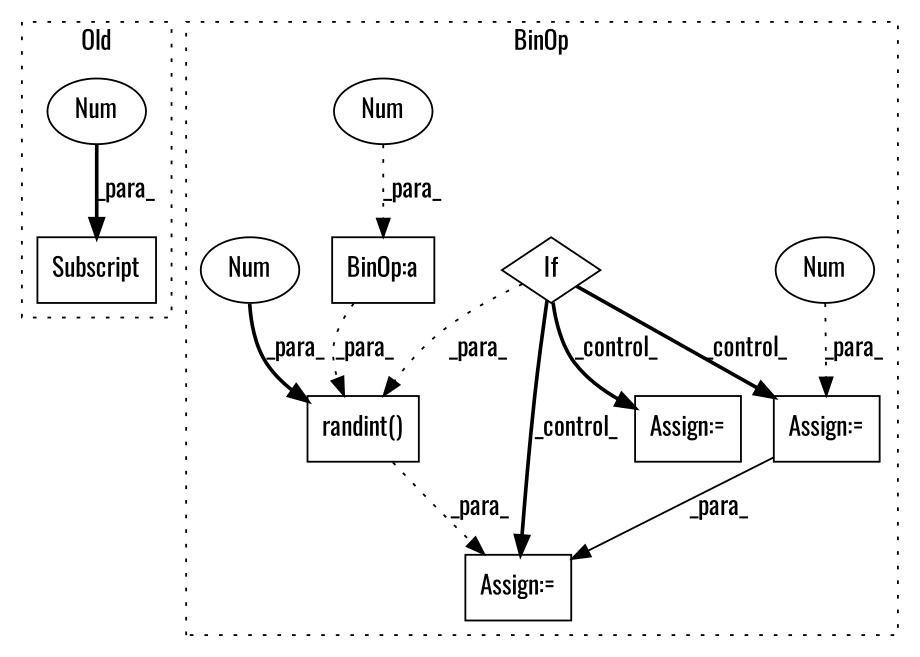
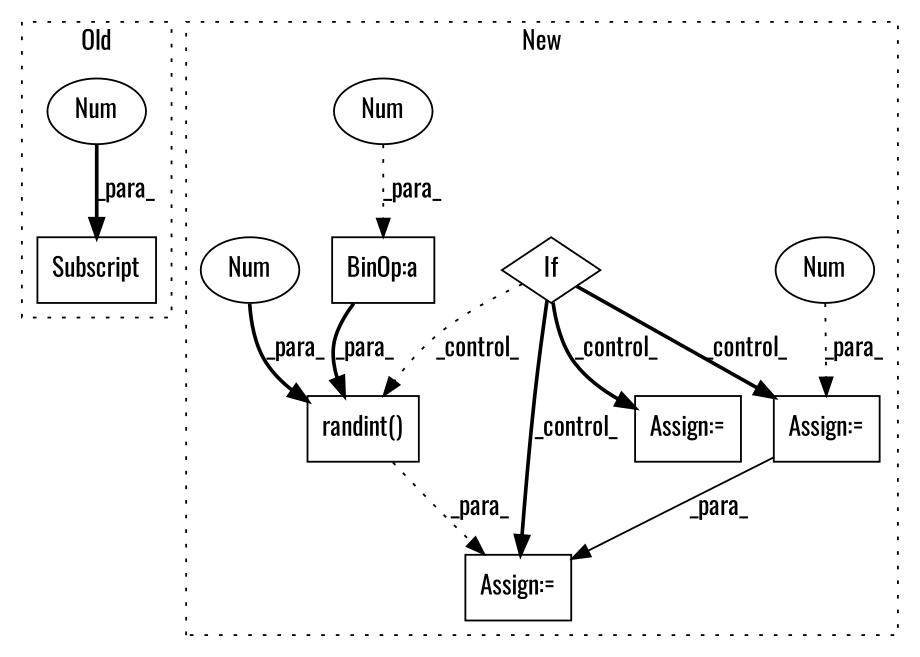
(542, 43) -> (542, 43)
(335, 339) -> (335, 339)
(478, 349) -> (478, 349)
